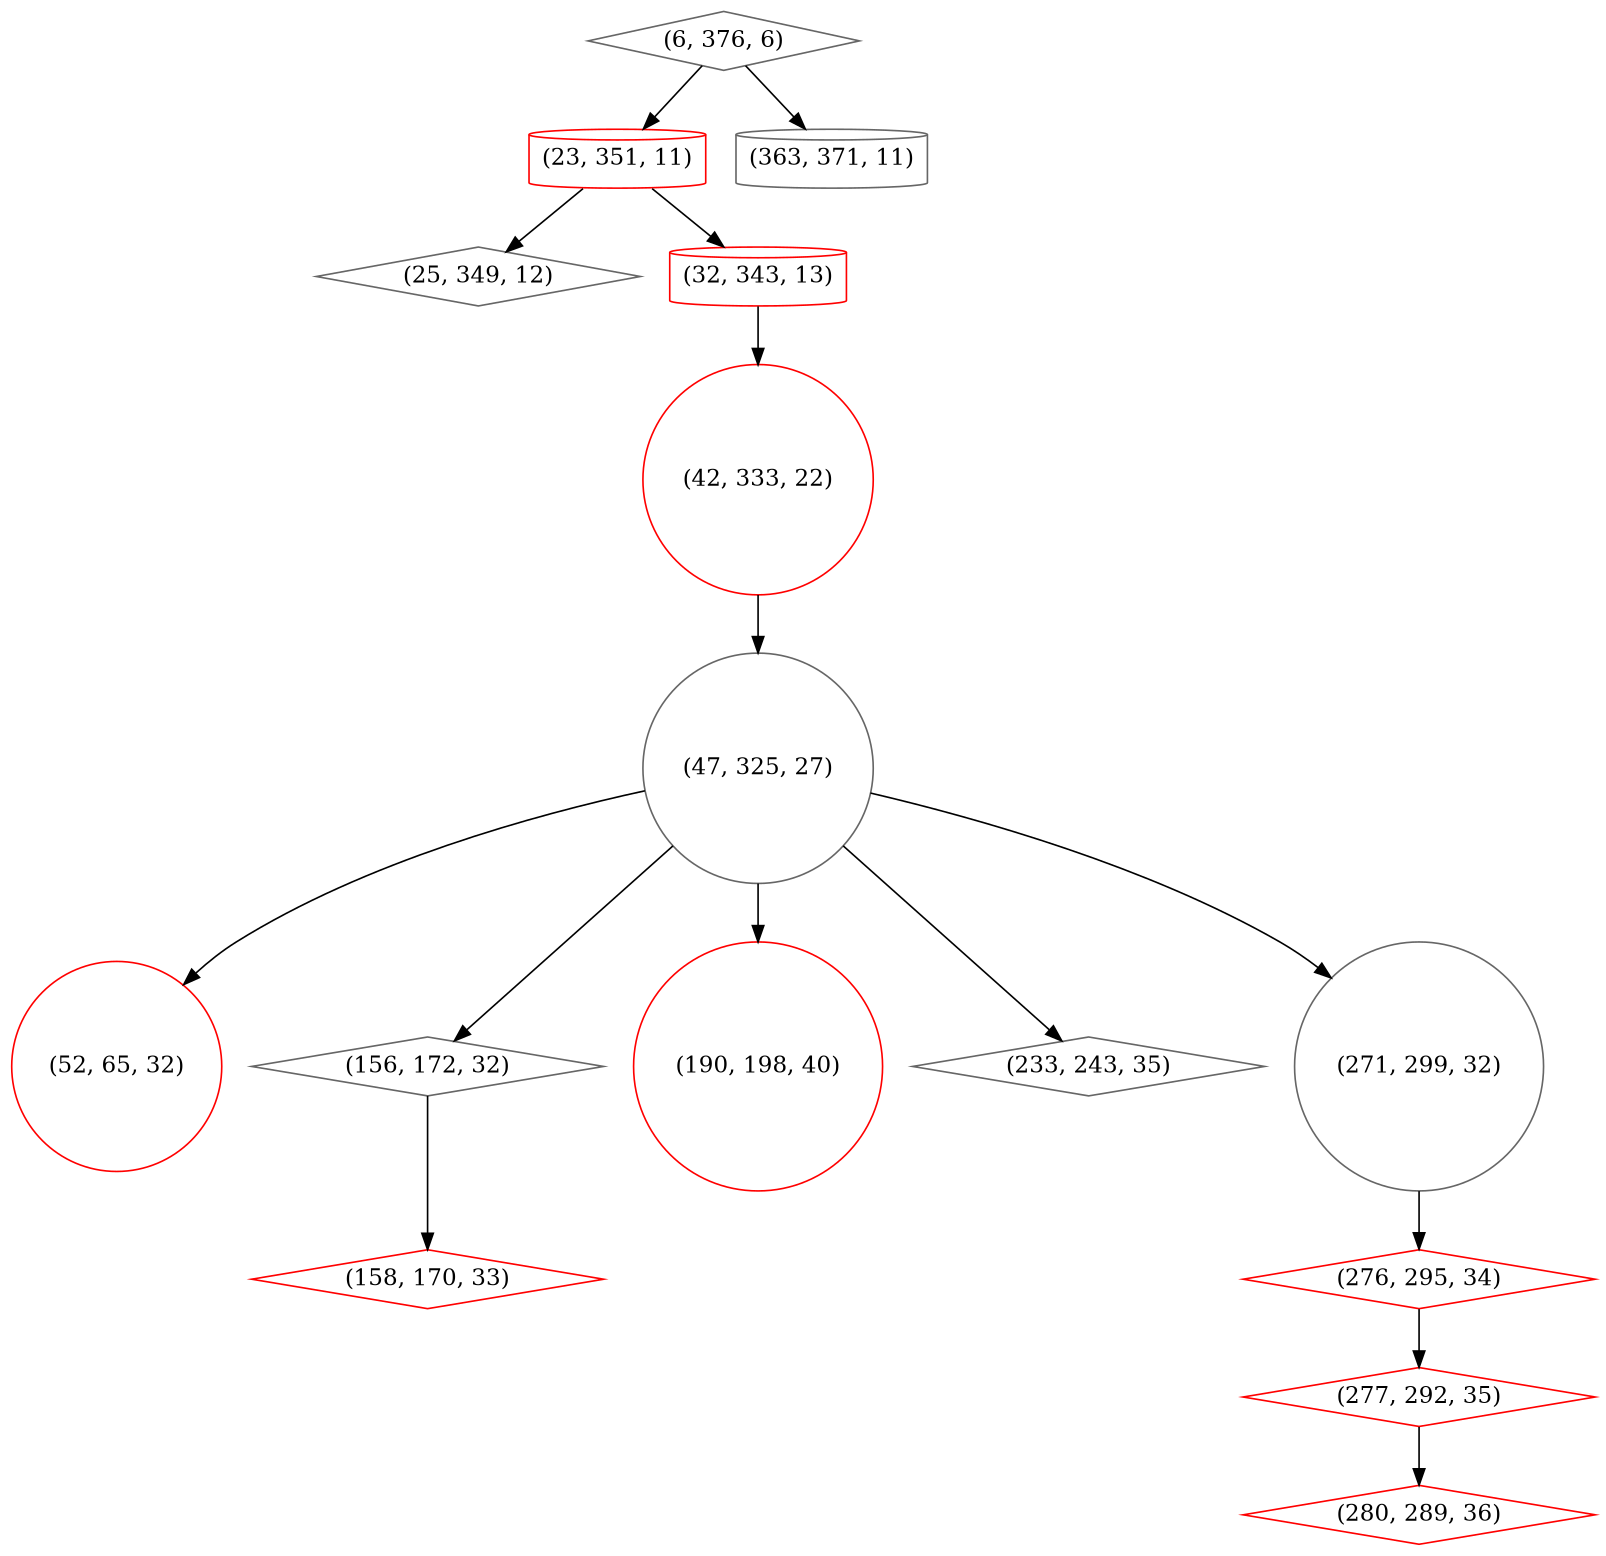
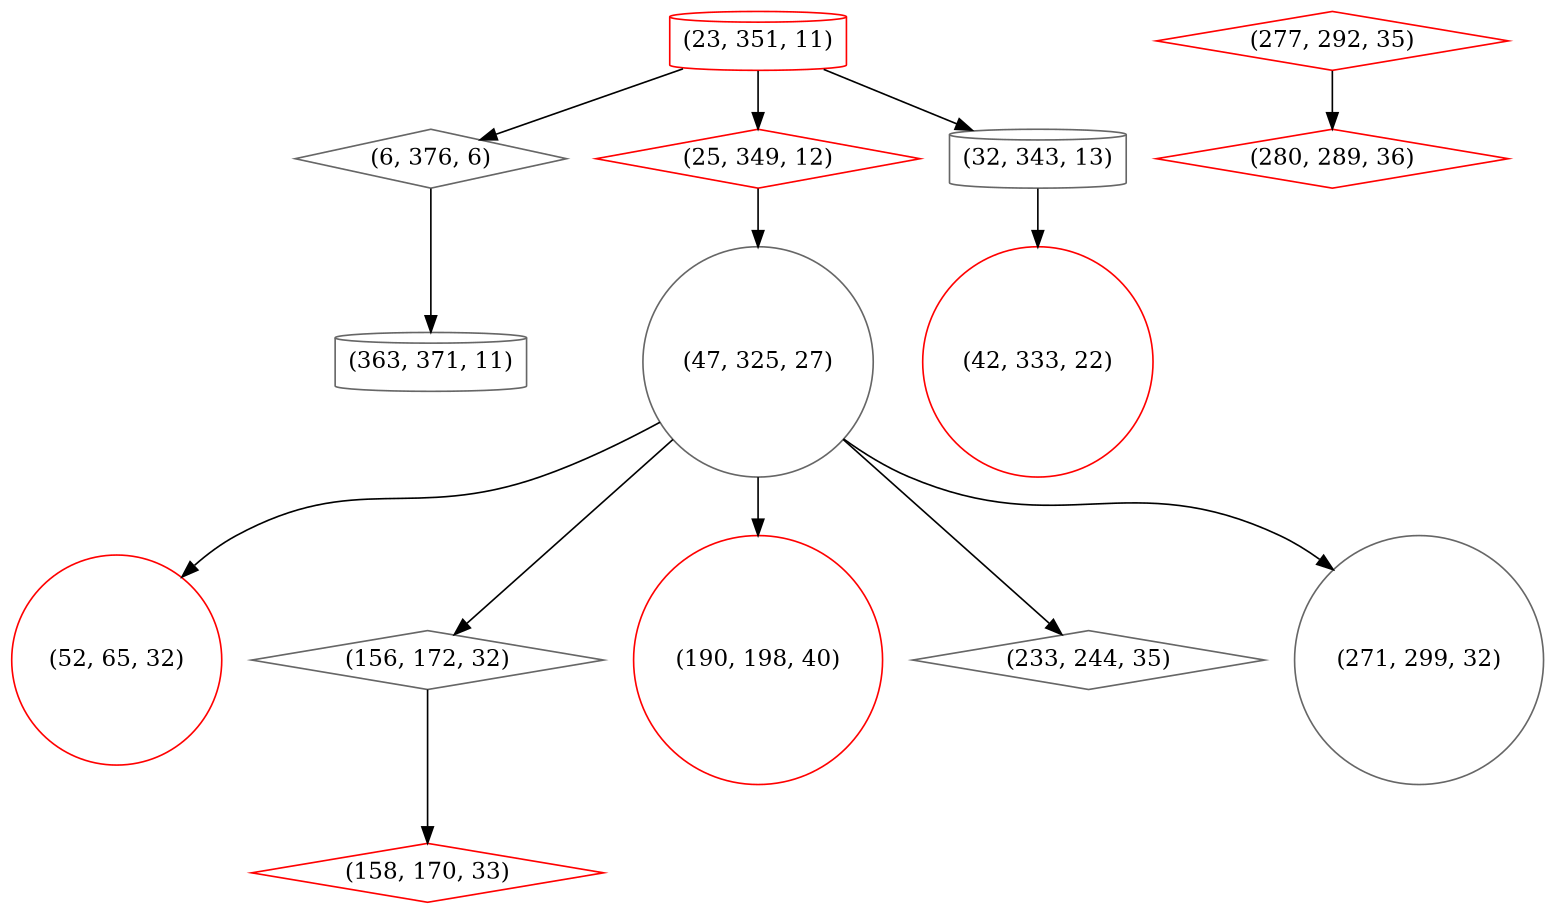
(678, 91) -> (590, 102)
(478, 277) -> (758, 159)
(758, 277) -> (1038, 159)
(758, 616) -> (758, 209)
(1089, 1066) -> (1089, 660)
(1419, 1279) -> none
